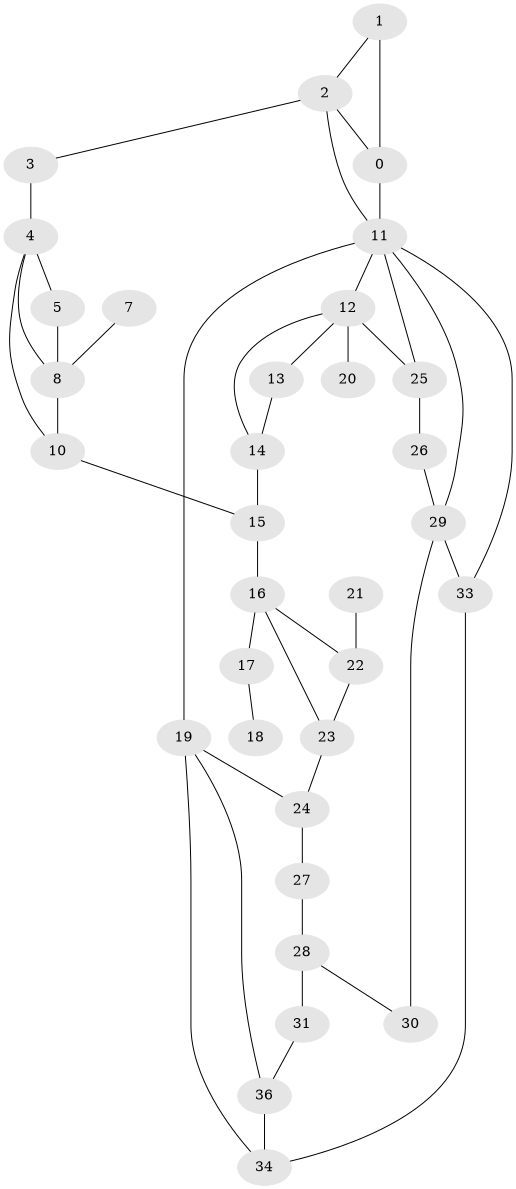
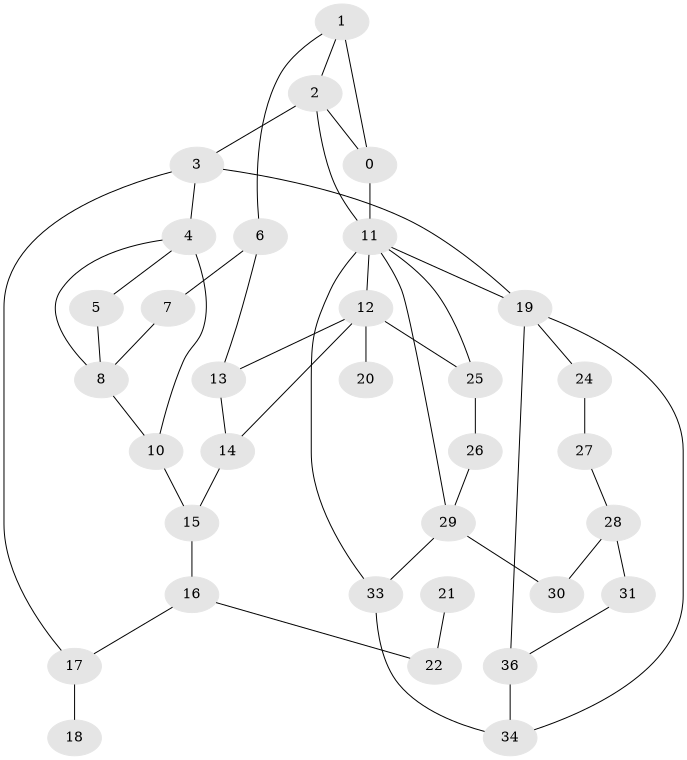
none -> (377, 207)
none -> (261, 237)
none -> (4, 371)
(327, 738) -> none
